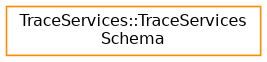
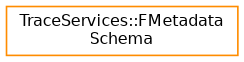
(134, 31) -> (122, 31)
